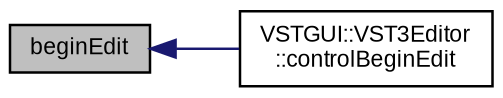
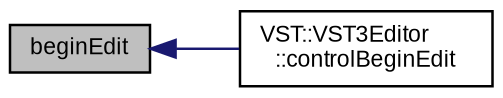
(366, 49) -> (366, 49)
